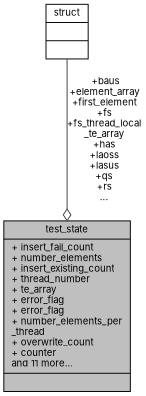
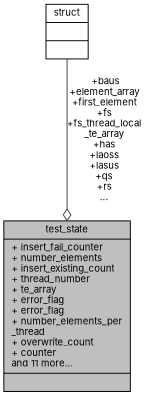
(53, 248) -> (58, 248)
